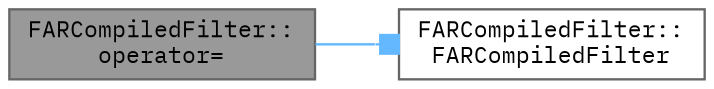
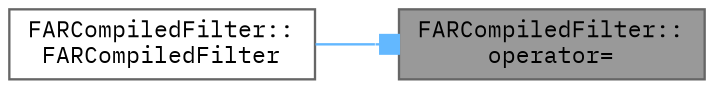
(345, 44) -> (345, 44)
